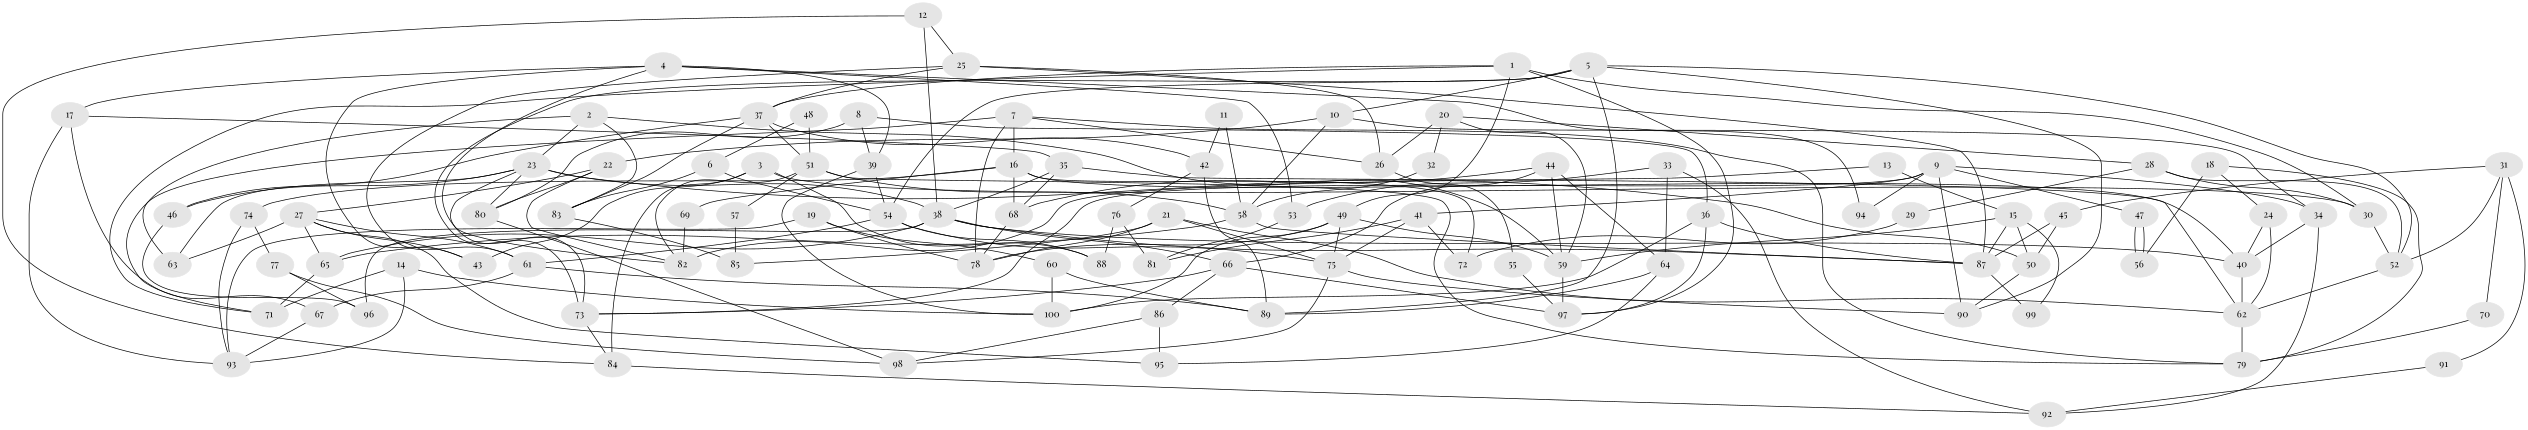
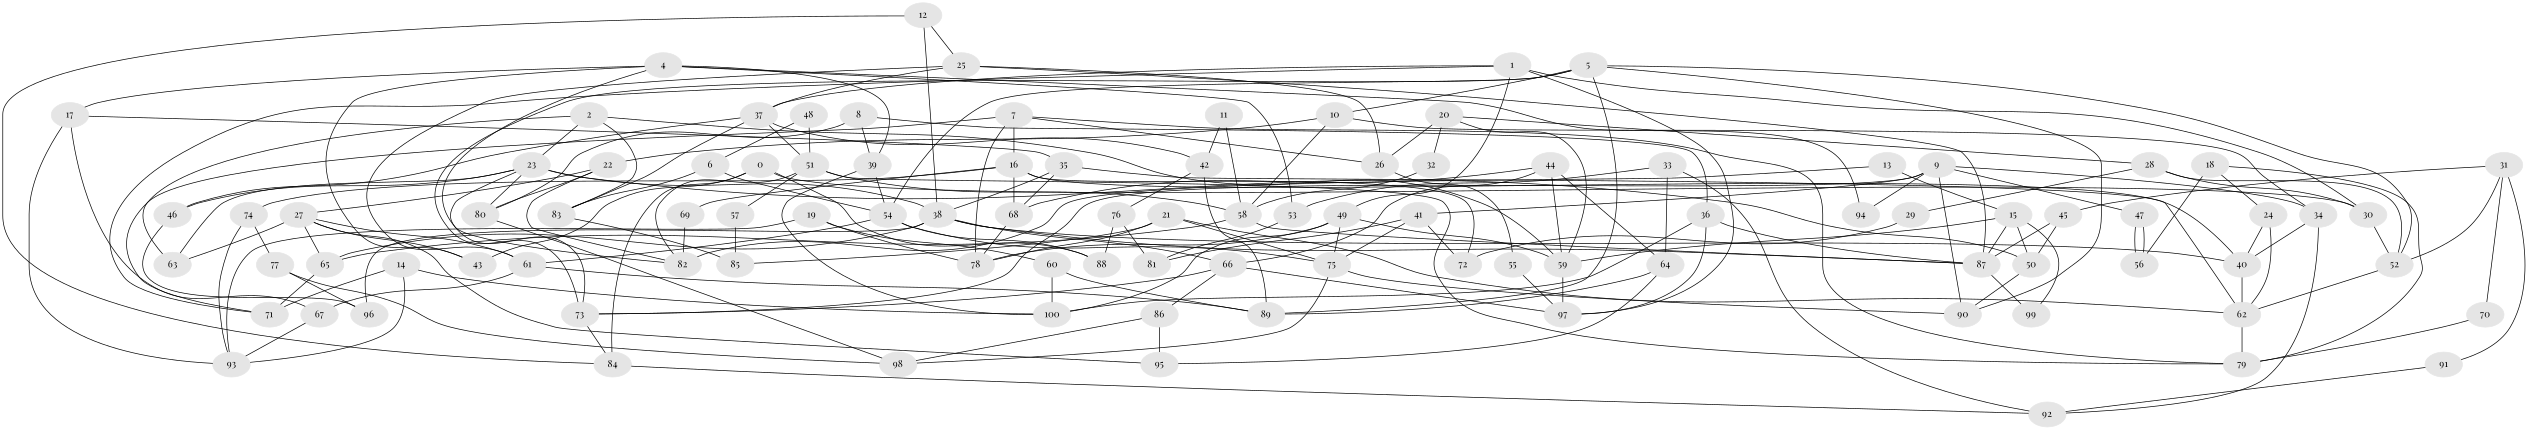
(760, 165) -> (760, 165)
